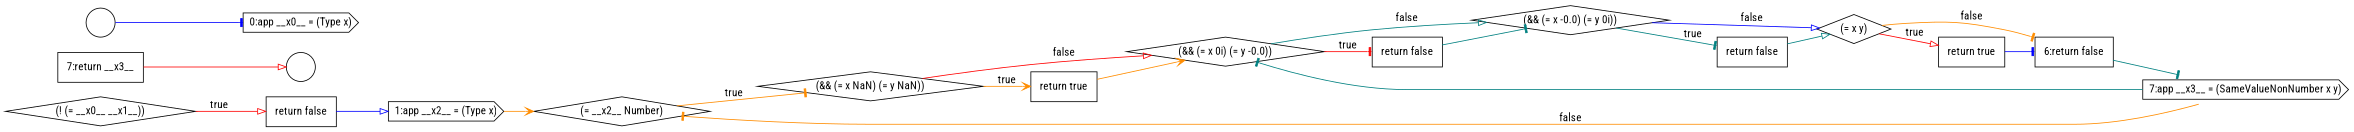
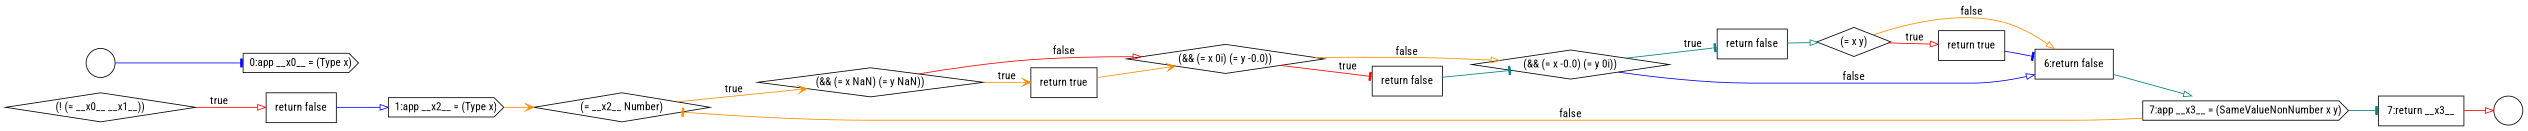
(1957, 23) -> (1962, 18)
(1732, 25) -> (1822, 83)
(1374, 30) -> (1403, 57)
(2144, 67) -> (2148, 84)
(1700, 90) -> (2361, 111)
(740, 99) -> (738, 96)
